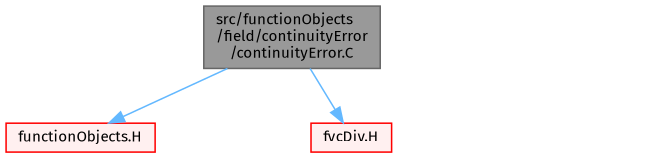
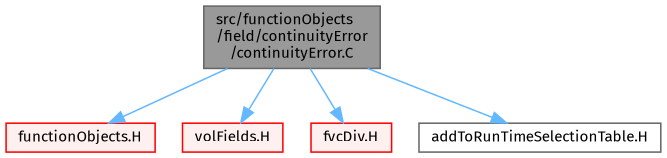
none -> (233, 138)
none -> (540, 138)
